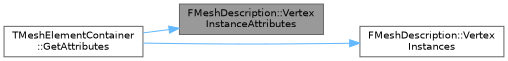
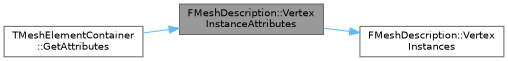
(246, 44) -> (337, 30)
